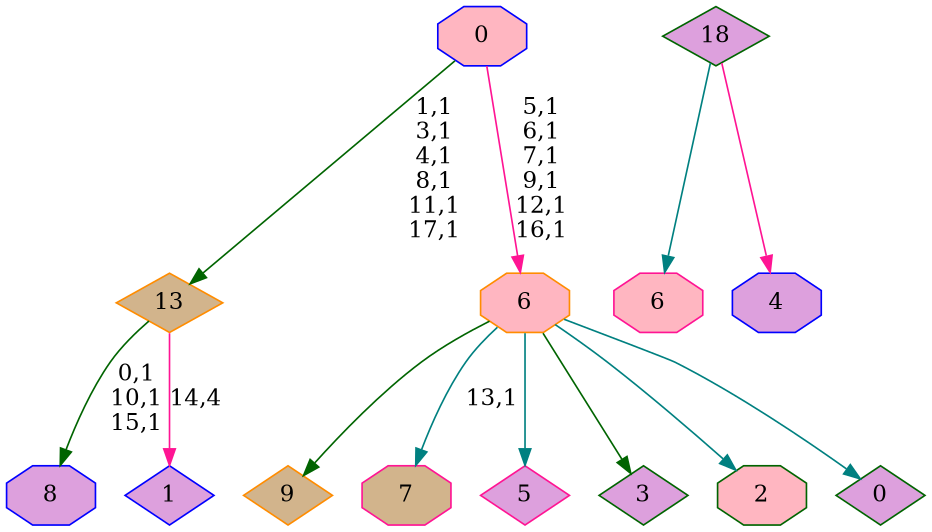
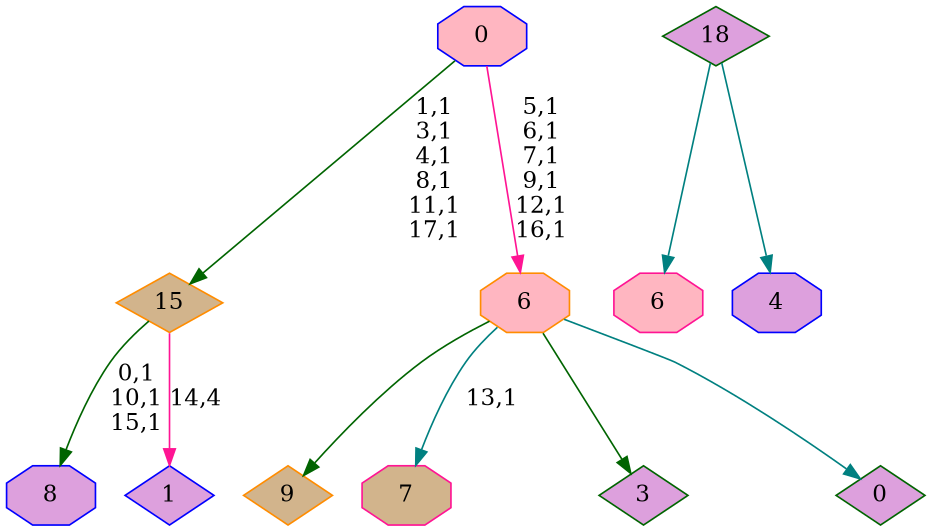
(744, 159) -> (744, 159)
(170, 303) -> (170, 303)
(525, 495) -> none
(762, 495) -> none
